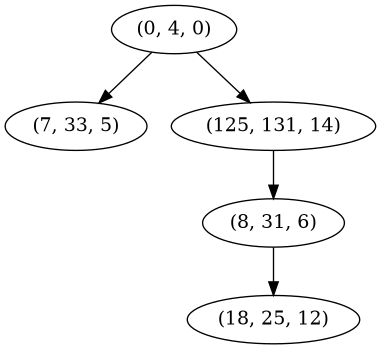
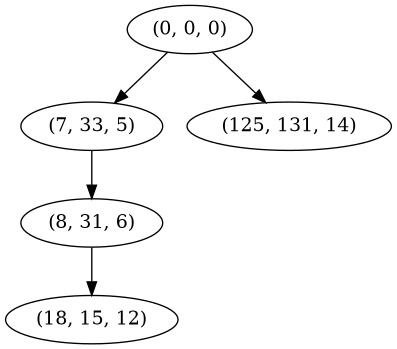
(174, 30) -> (190, 30)
(274, 168) -> (92, 168)
(274, 320) -> (92, 320)
